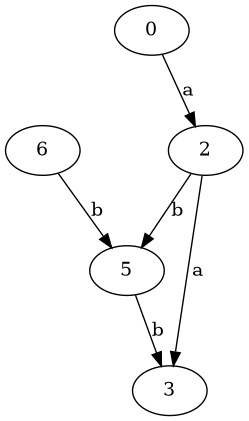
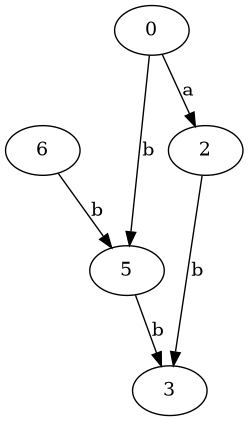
(170, 205) -> (140, 143)
(198, 271) -> (198, 271)
